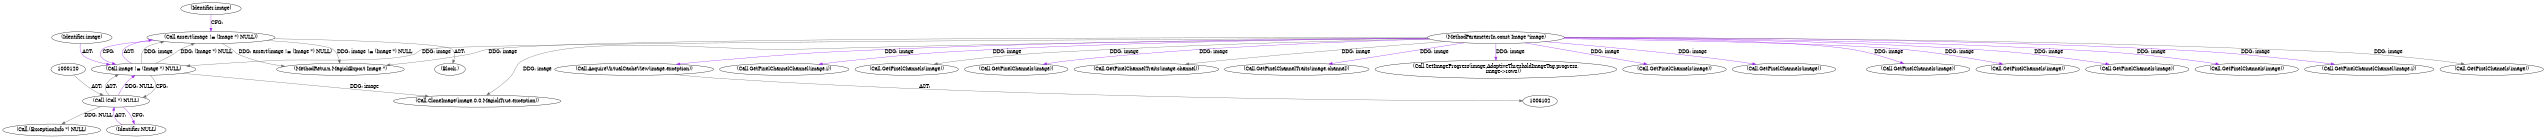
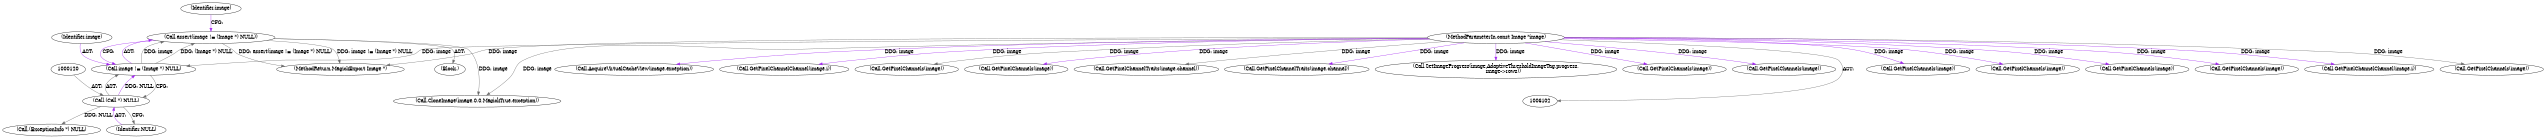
(304, 85) -> (448, 46)
(1097, 95) -> (1843, 69)
(129, 113) -> (129, 113)
